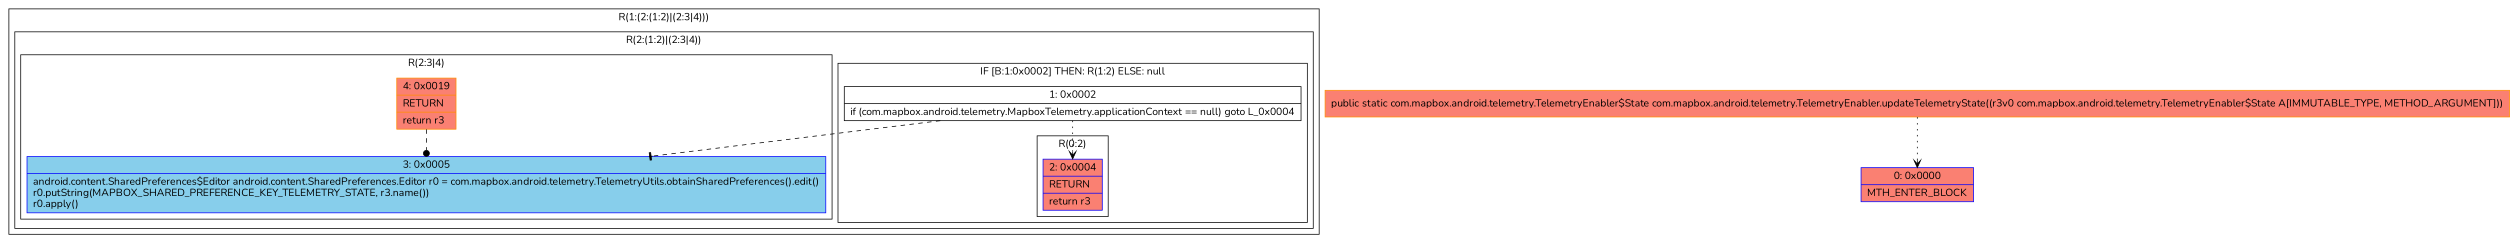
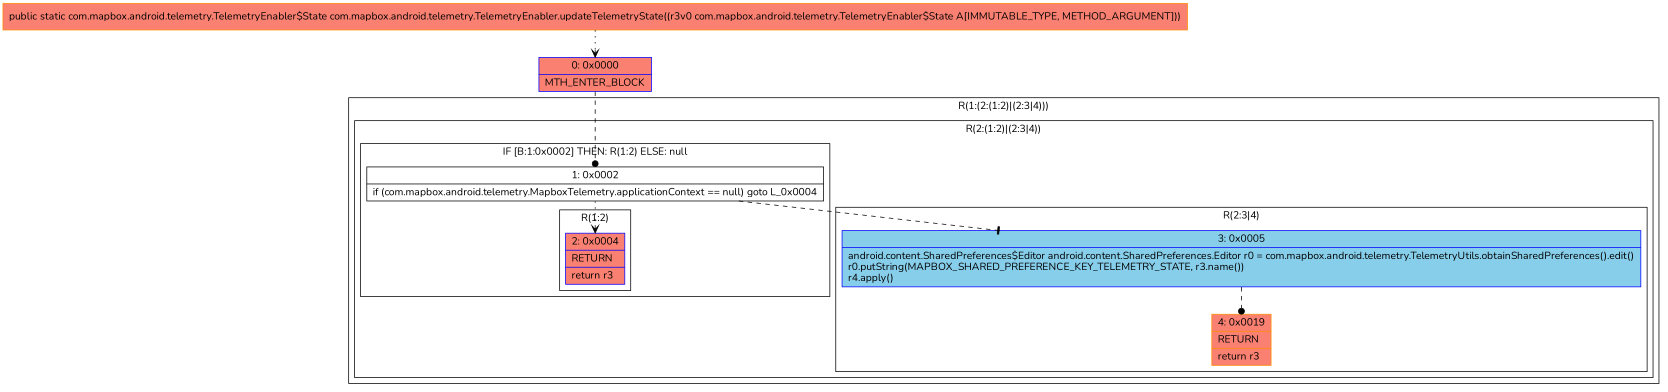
none -> (595, 126)
(426, 140) -> (1241, 298)
(1073, 144) -> (595, 218)
(56, 204) -> (871, 278)
